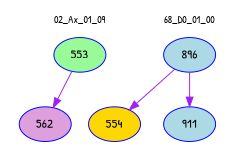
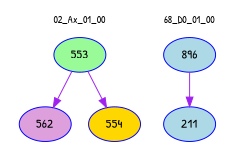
(80, 21) -> (80, 21)
(162, 80) -> (95, 85)
(190, 124) -> (190, 124)
